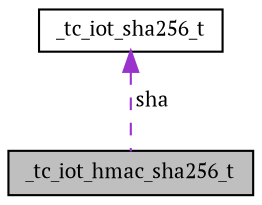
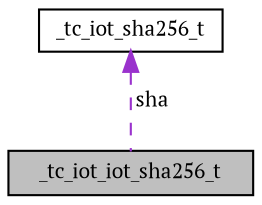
(131, 173) -> (131, 173)
